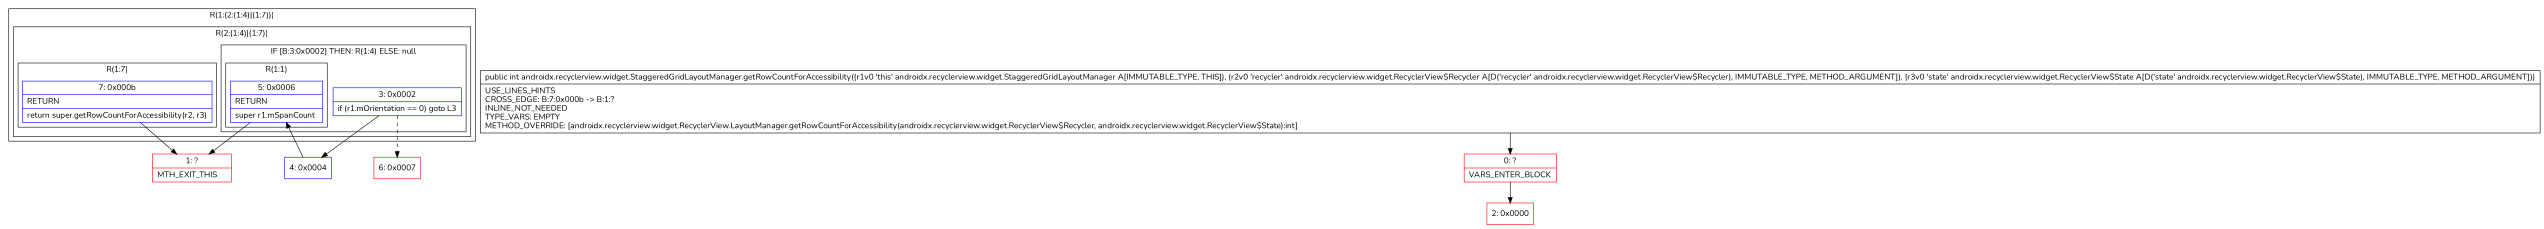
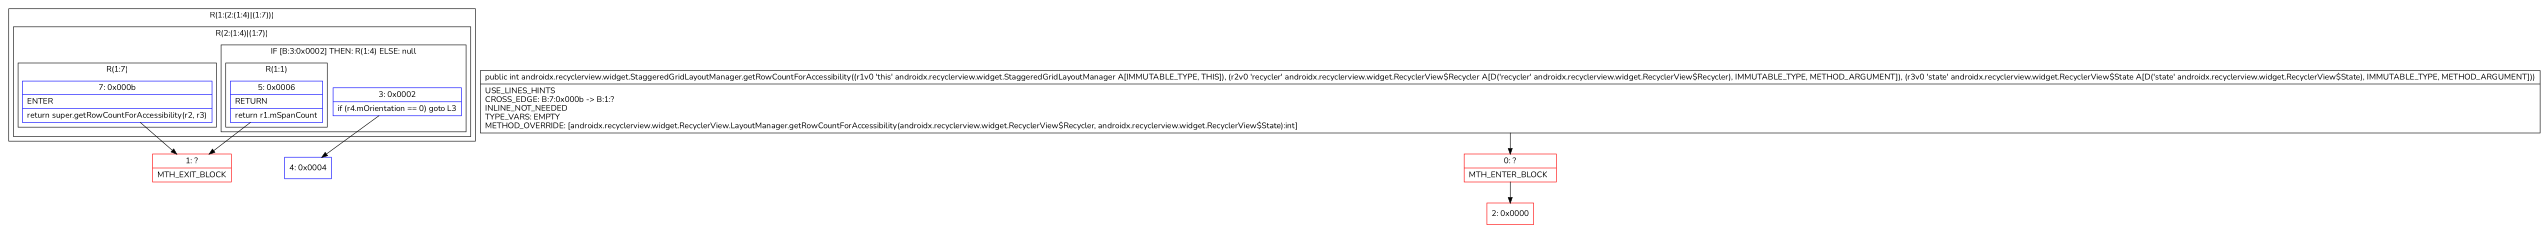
(43, 101) -> (40, 101)
(397, 108) -> (397, 108)
(275, 115) -> (276, 115)
(297, 145) -> none
(397, 168) -> none
(187, 175) -> (192, 175)
(1510, 175) -> (1508, 175)
